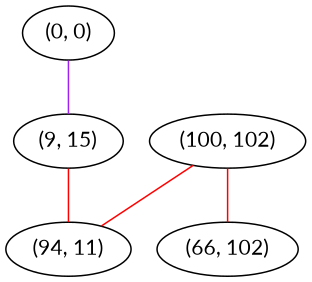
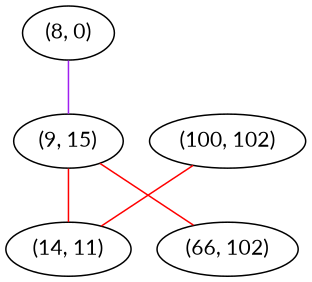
(68, 33) -> (68, 33)
(228, 195) -> (140, 190)
(68, 249) -> (68, 249)
